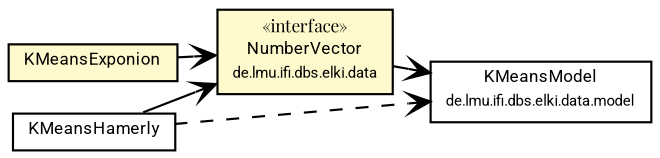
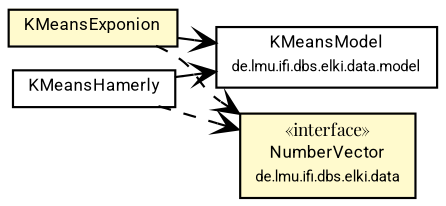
(186, 57) -> (184, 62)
(400, 68) -> (186, 39)
(169, 102) -> (188, 115)
(291, 114) -> (180, 76)
